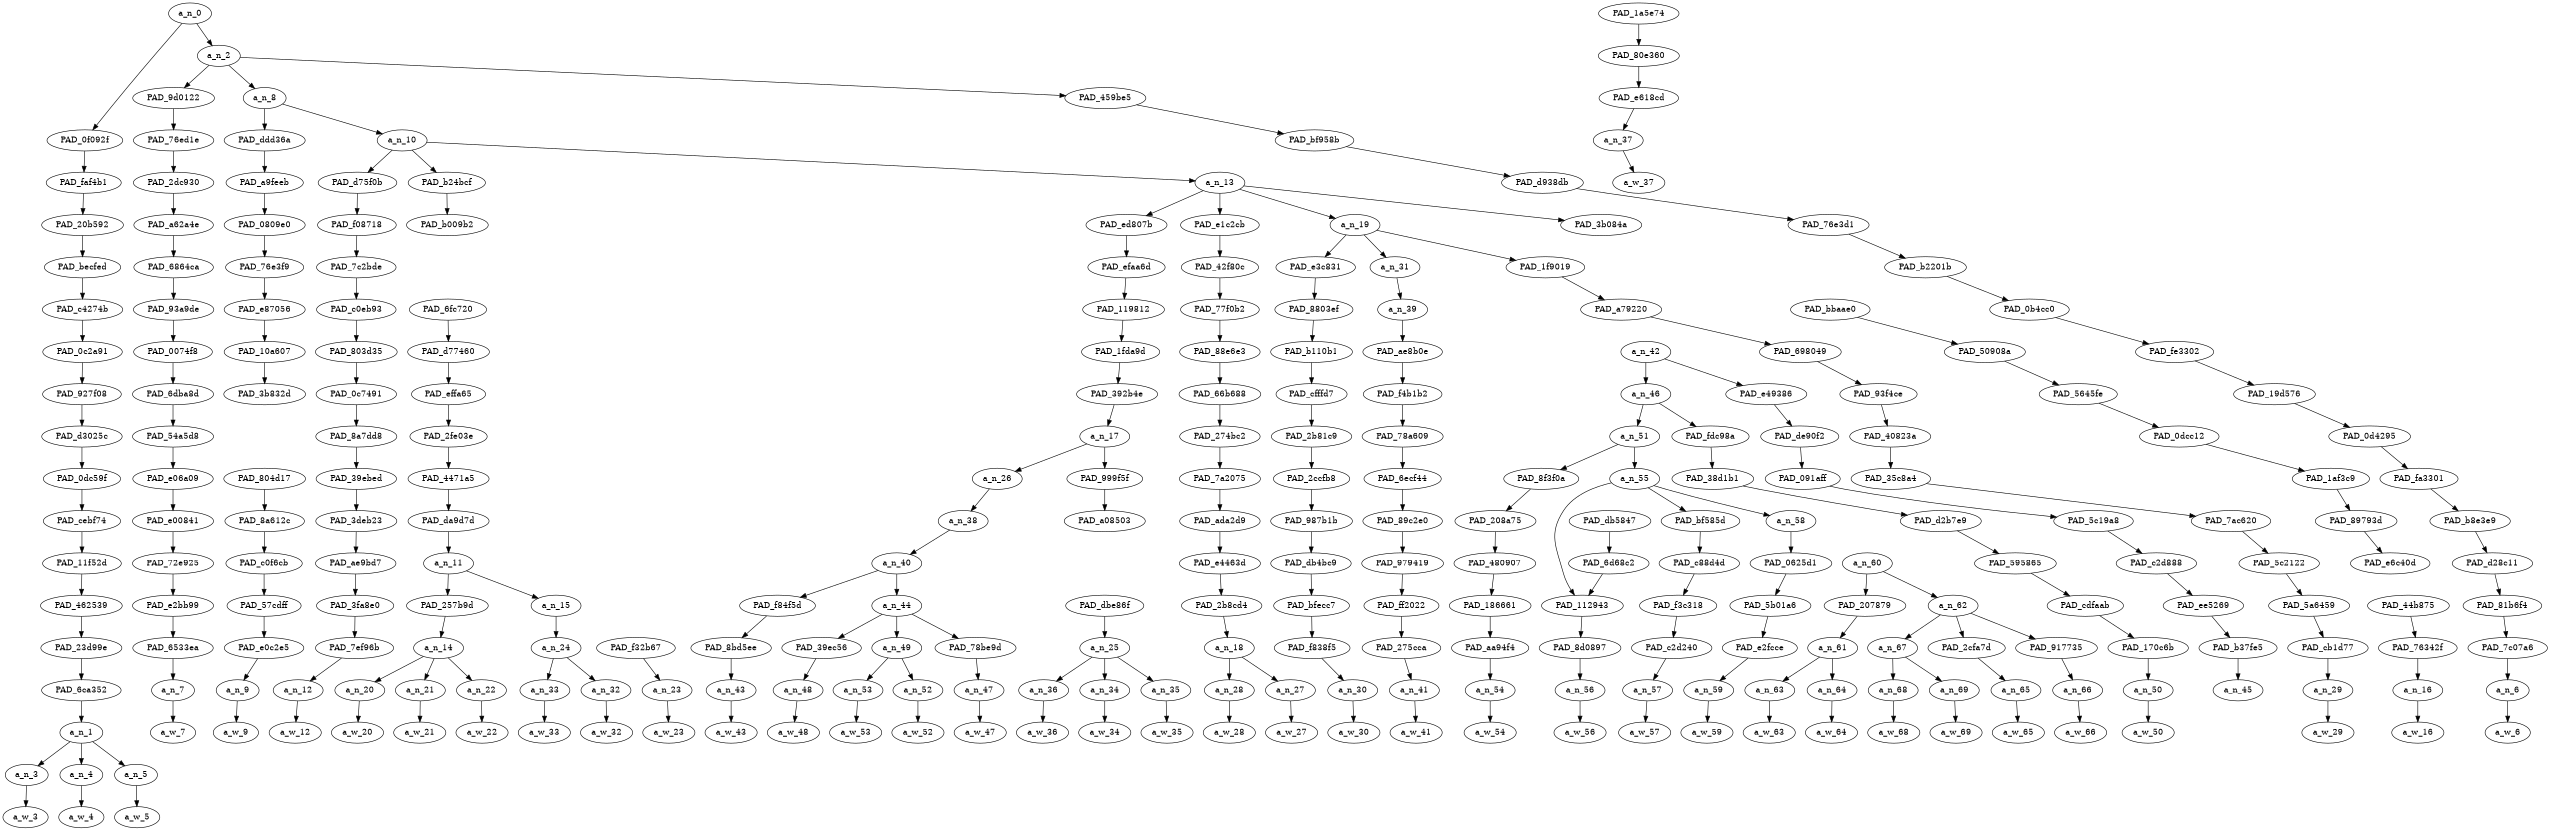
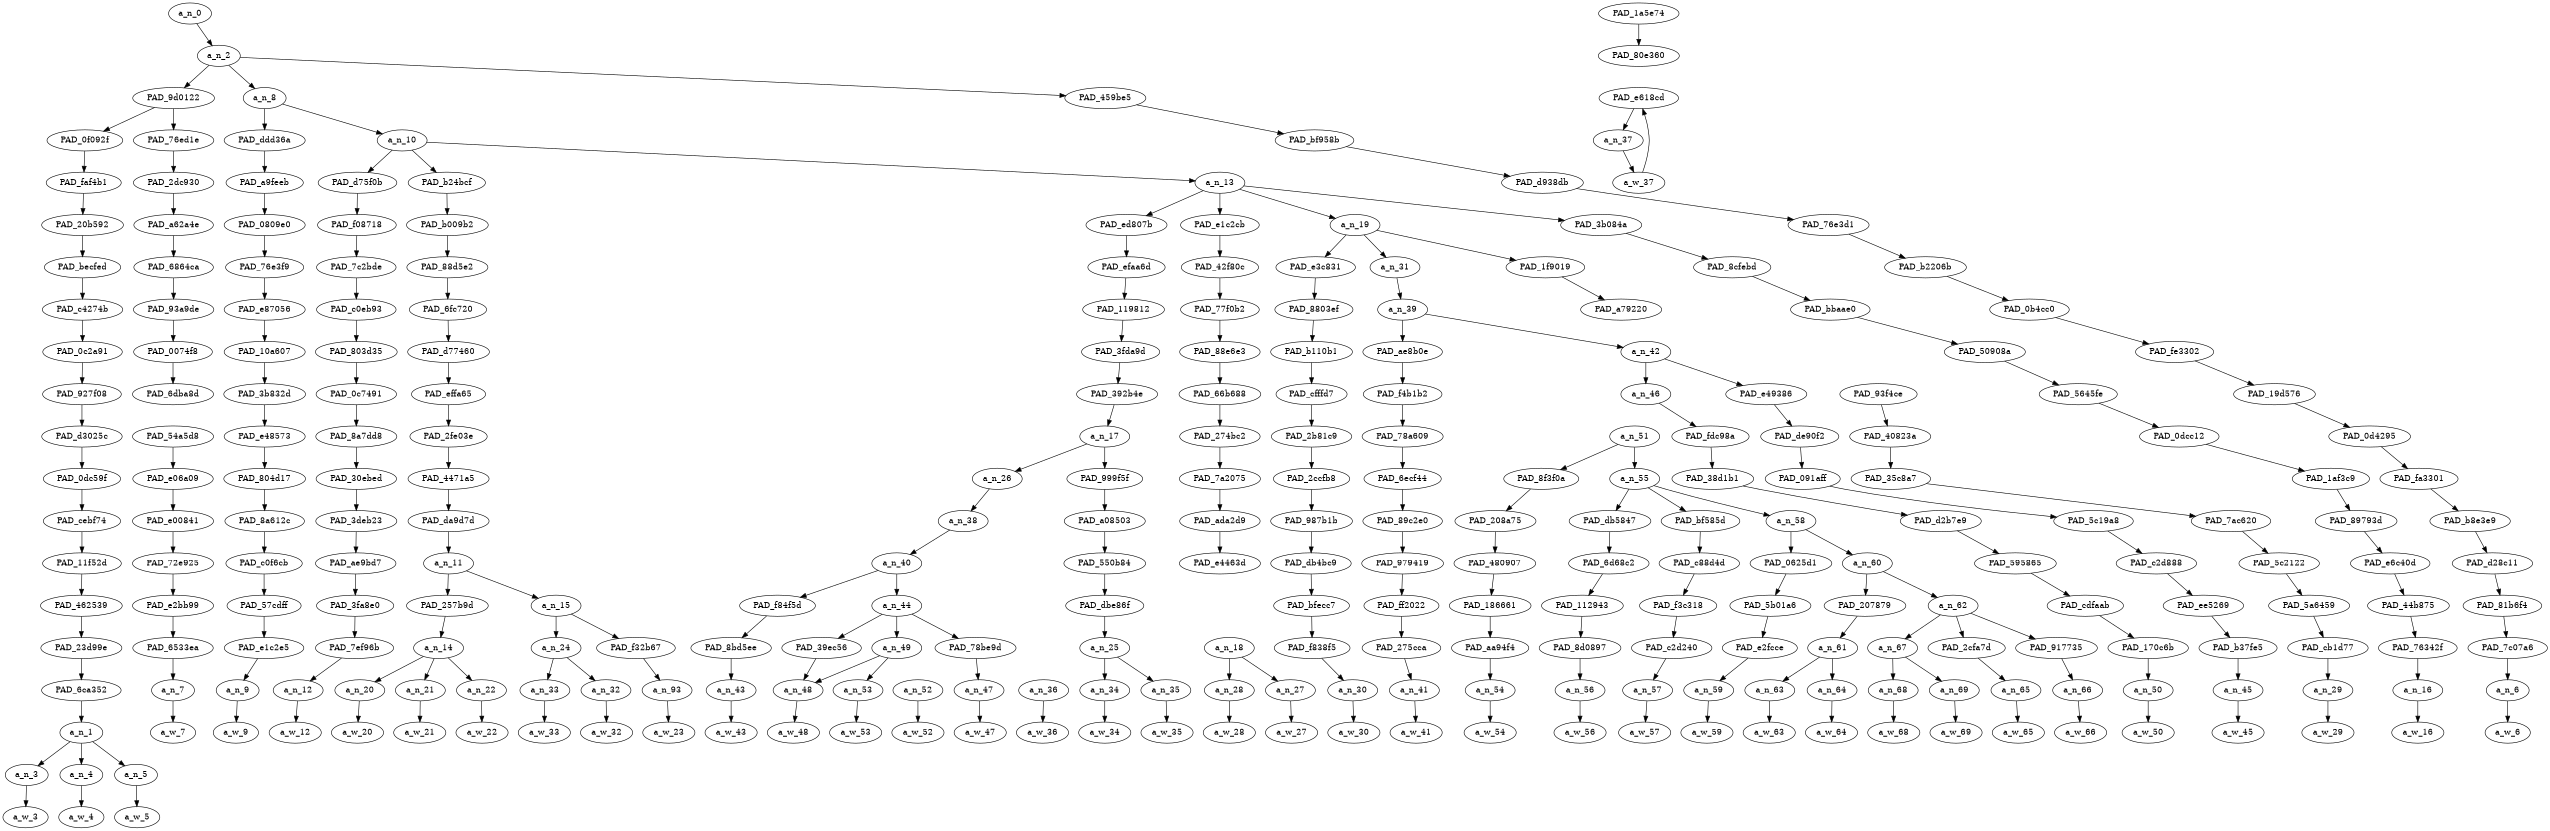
(139, 74) -> (132, 118)
(1639, 74) -> (1649, 143)
none -> (447, 267)
none -> (1732, 267)
(1925, 267) -> (1925, 267)
none -> (1521, 330)
(1121, 352) -> (1121, 352)
(1800, 352) -> none
(173, 412) -> none
(1641, 412) -> none
none -> (265, 437)
(356, 479) -> (356, 479)
(1891, 479) -> (1891, 479)
(1557, 523) -> (1624, 497)
none -> (1826, 541)
none -> (1105, 563)
none -> (2398, 582)
(1222, 606) -> none
none -> (592, 625)
(264, 648) -> (264, 648)
(906, 667) -> (850, 668)
(1077, 667) -> none
(667, 690) -> (667, 690)
none -> (2238, 733)
